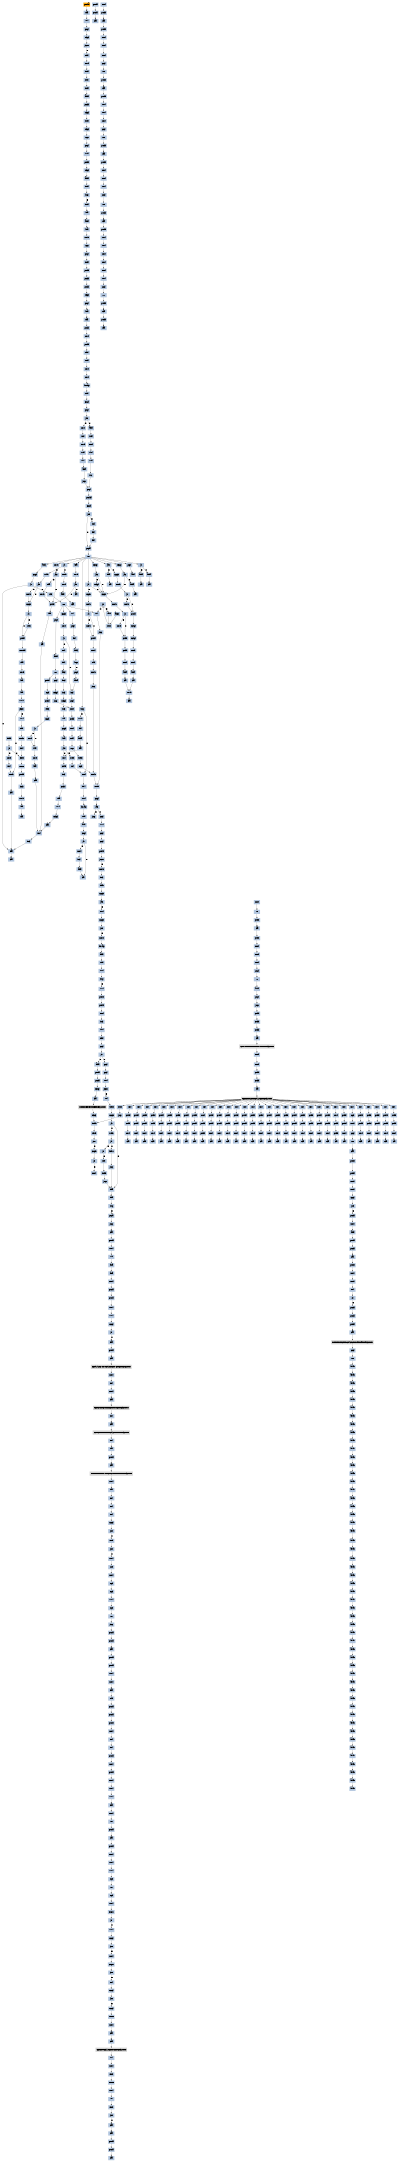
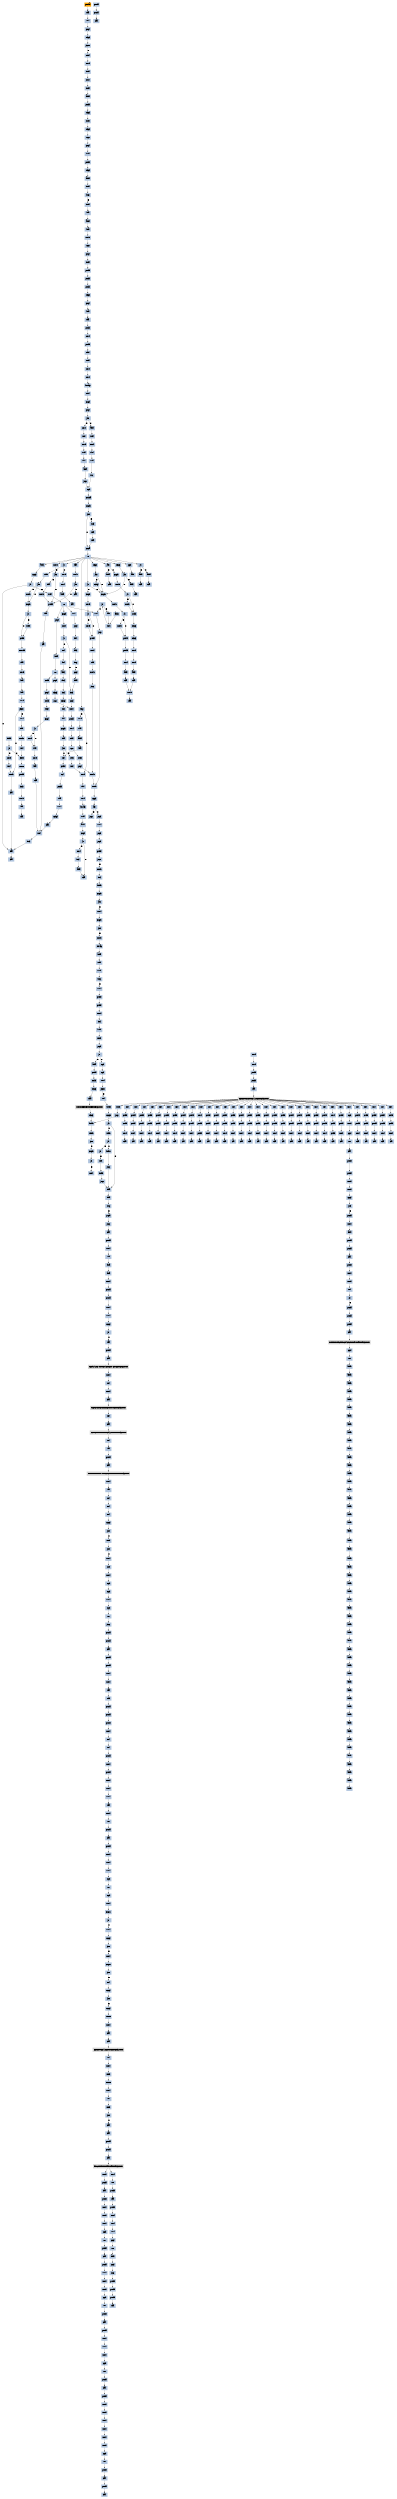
(257, 1046) -> none
none -> (108, 2166)
